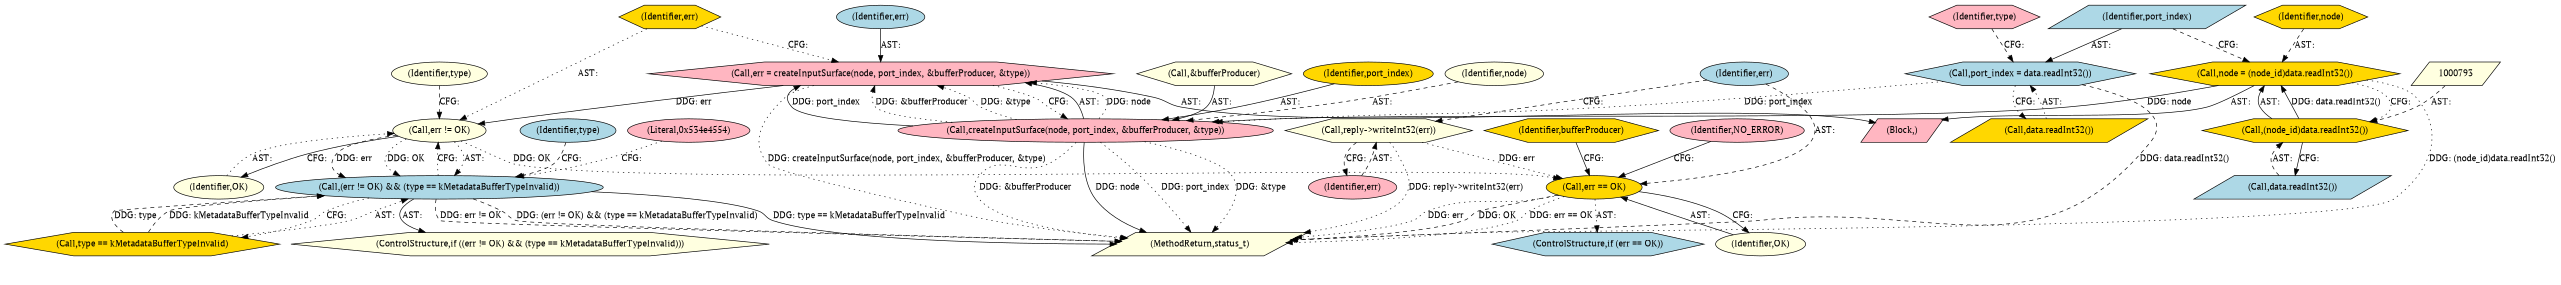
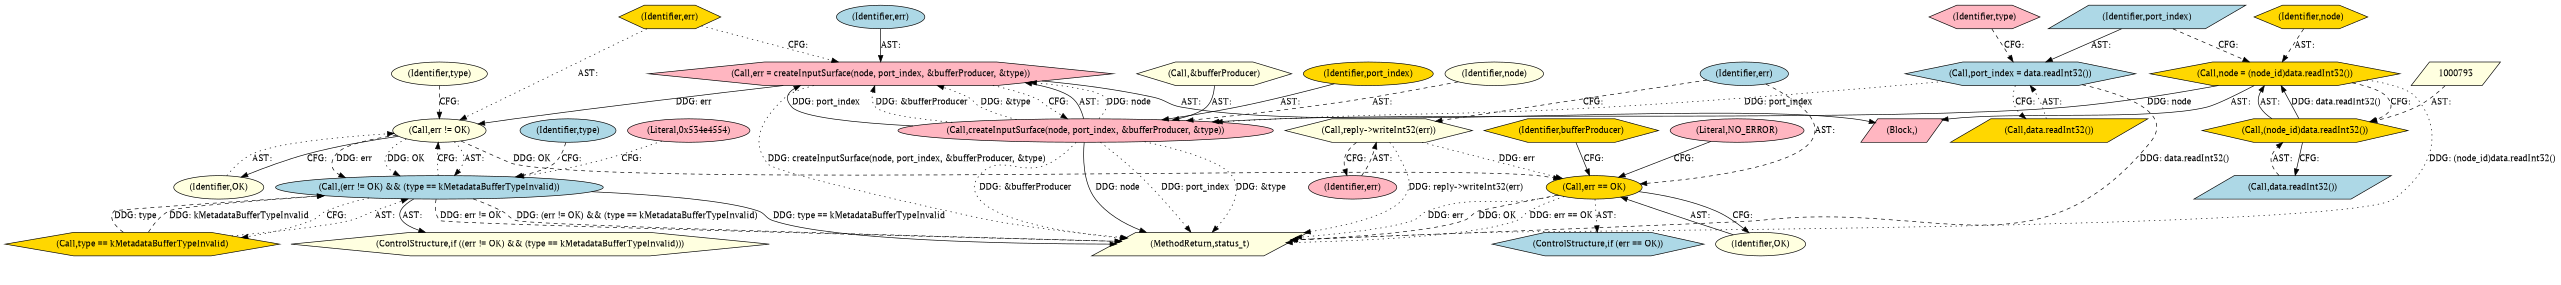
(2385, 95) -> (2385, 95)
(1737, 131) -> (1737, 131)
(1005, 175) -> (1005, 175)
